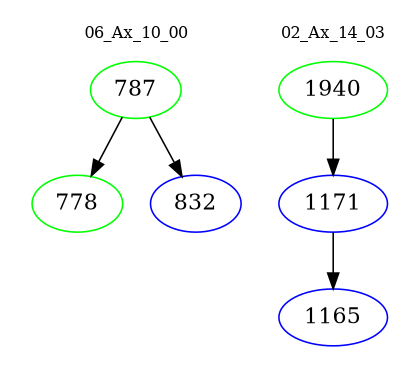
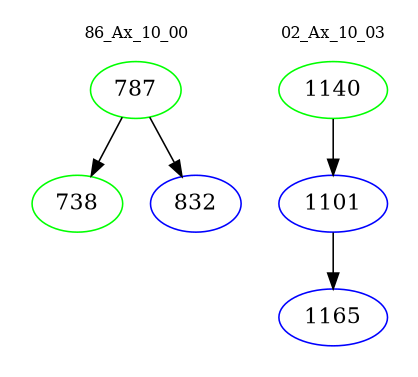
(137, 34) -> (137, 34)
(333, 34) -> (333, 34)
(333, 90) -> (333, 90)
(77, 204) -> (77, 204)
(333, 204) -> (333, 204)
